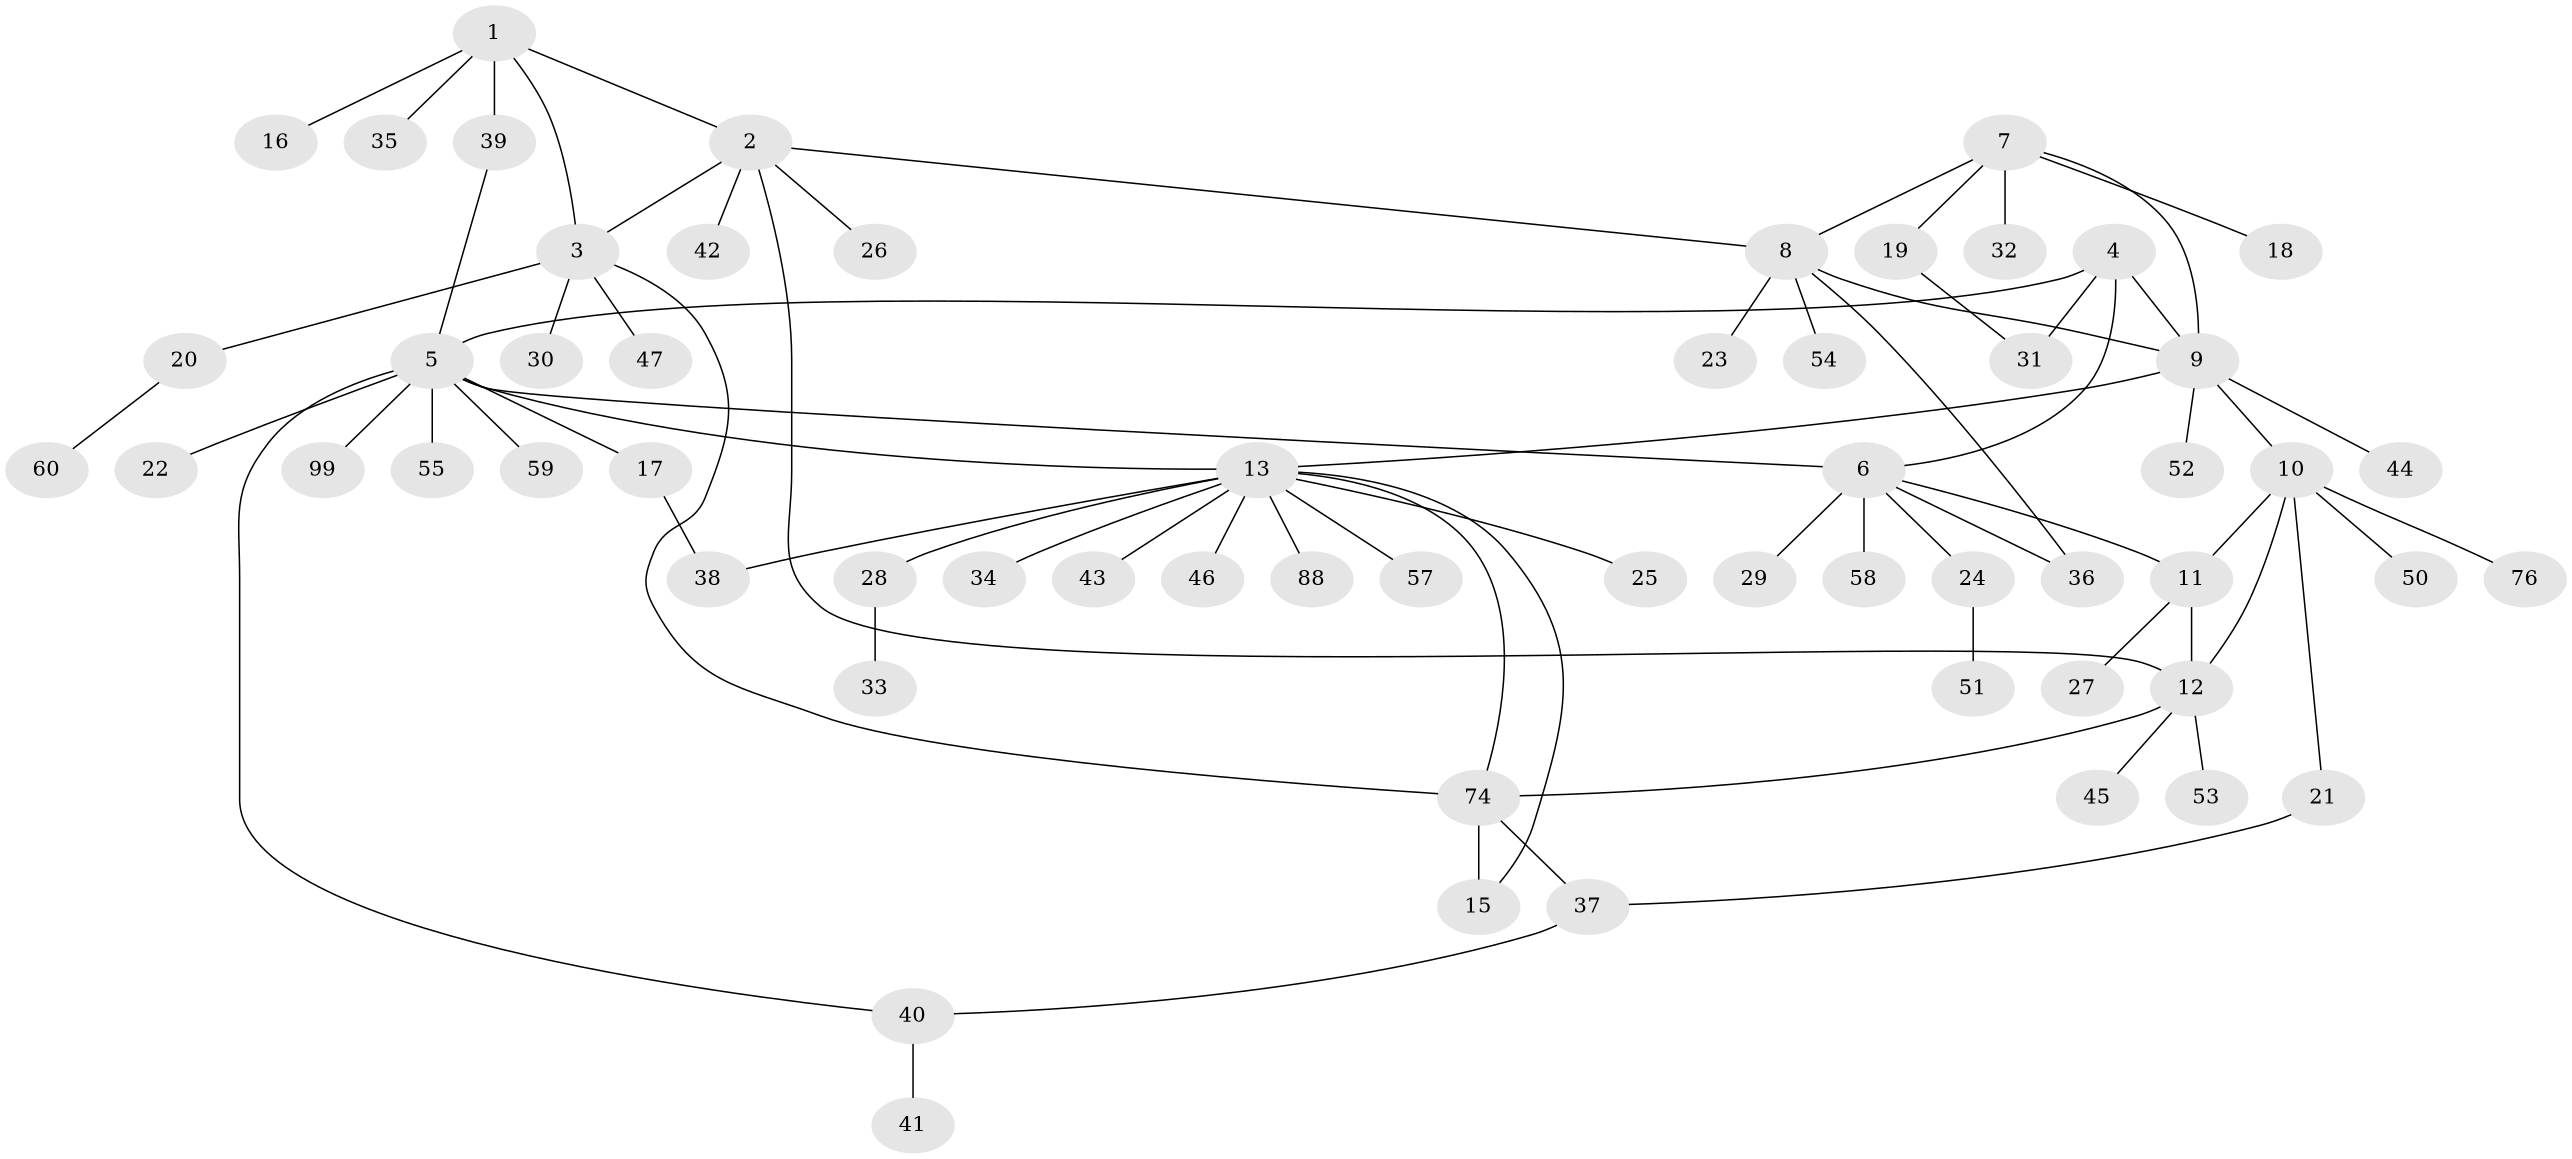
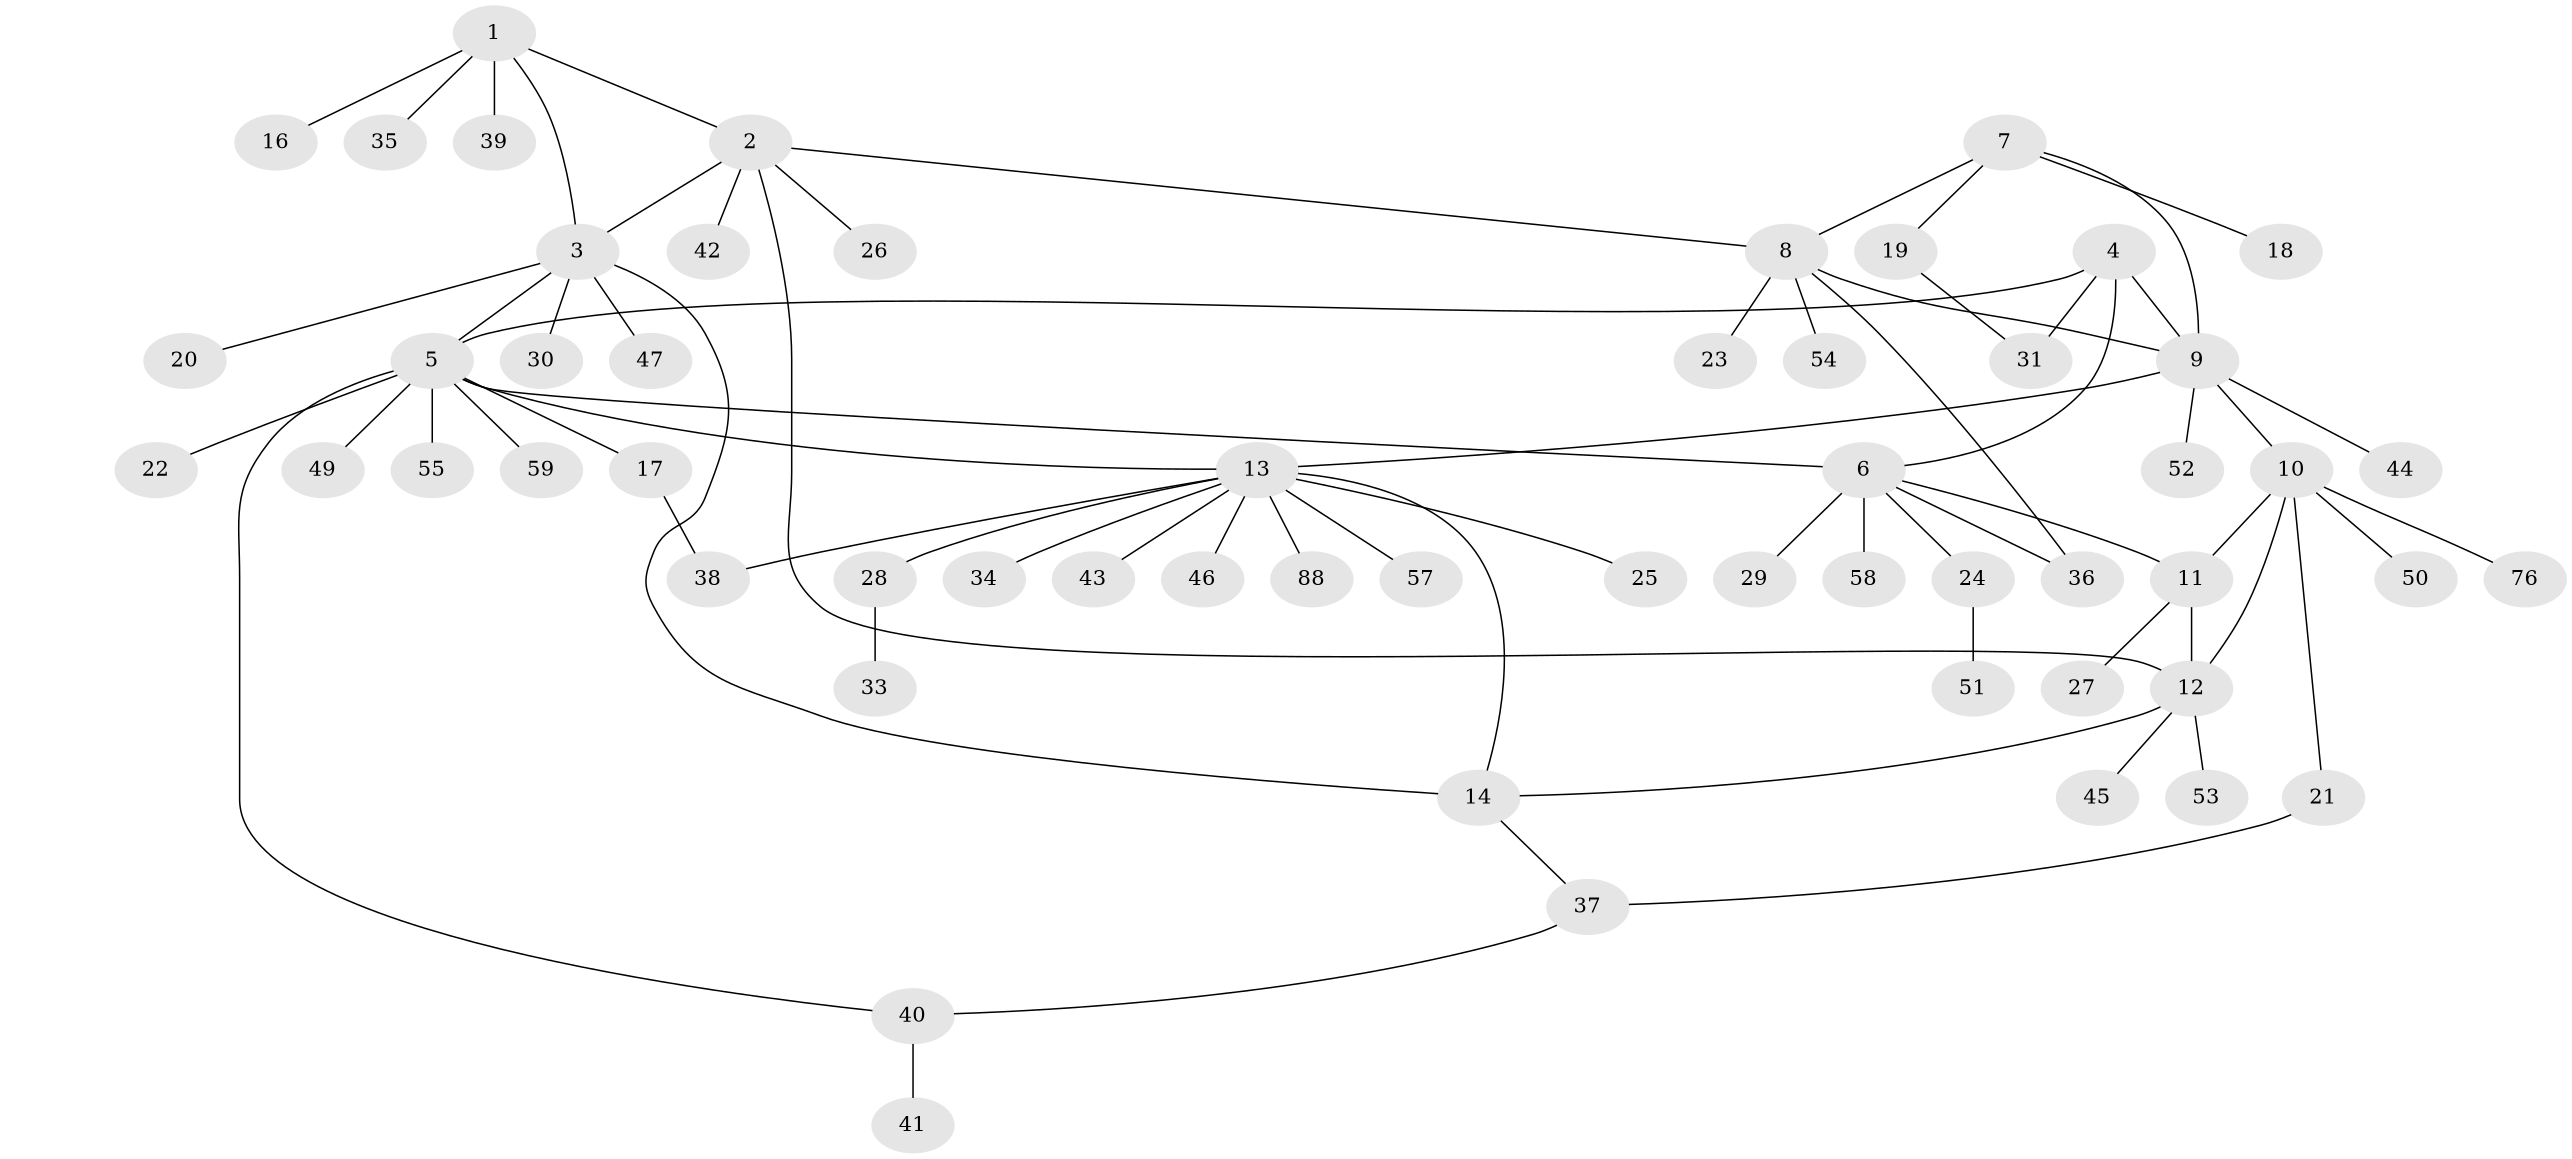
(463, 252) -> (505, 306)
(2005, 252) -> none
(47, 470) -> none
(323, 470) -> (323, 470)
(1479, 798) -> (1479, 798)
(1479, 907) -> none
